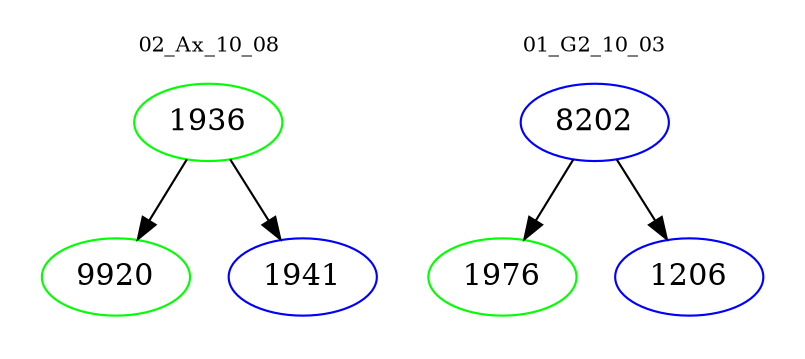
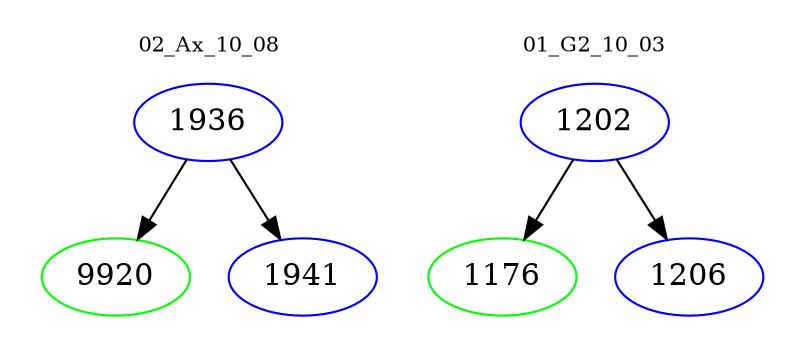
(208, 122) -> (208, 122)
(595, 122) -> (595, 122)
(502, 277) -> (502, 277)
